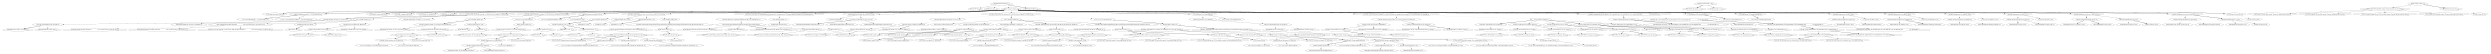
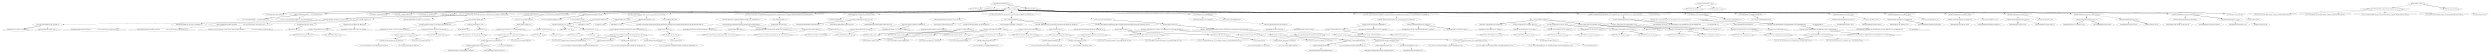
(1018, 40) -> none
